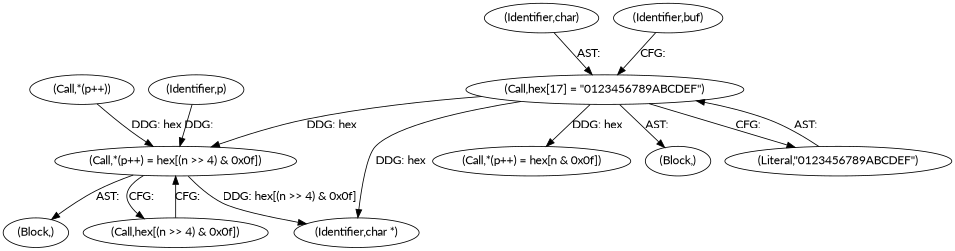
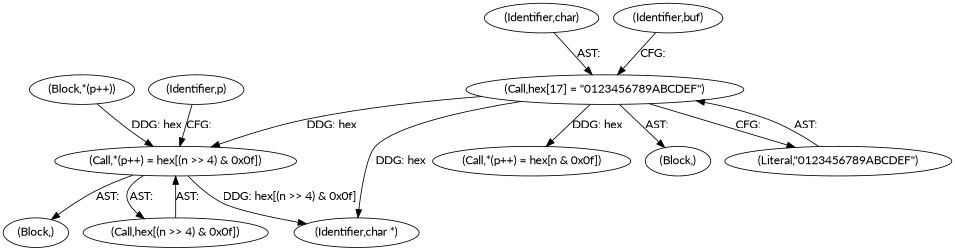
(82, 90) -> (82, 90)
(201, 125) -> (201, 125)
(143, 197) -> (143, 197)
(189, 197) -> (189, 197)
